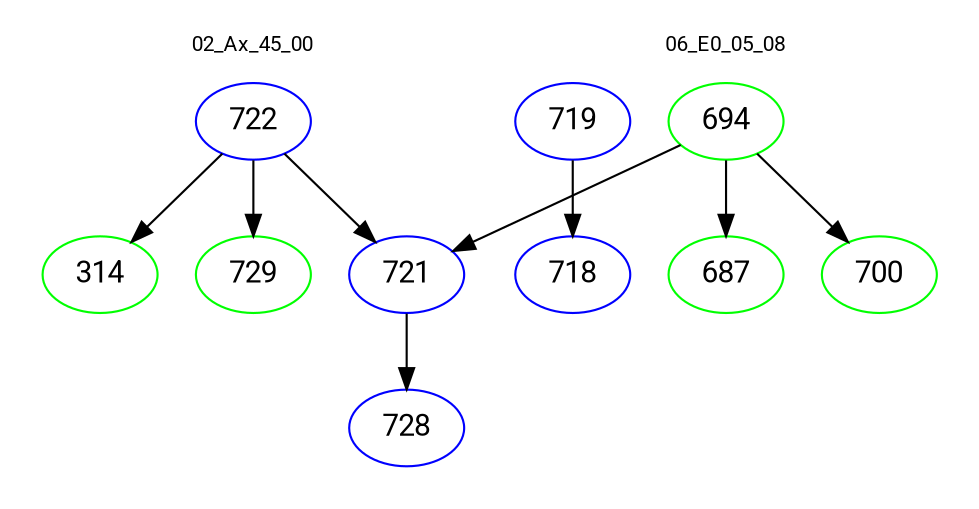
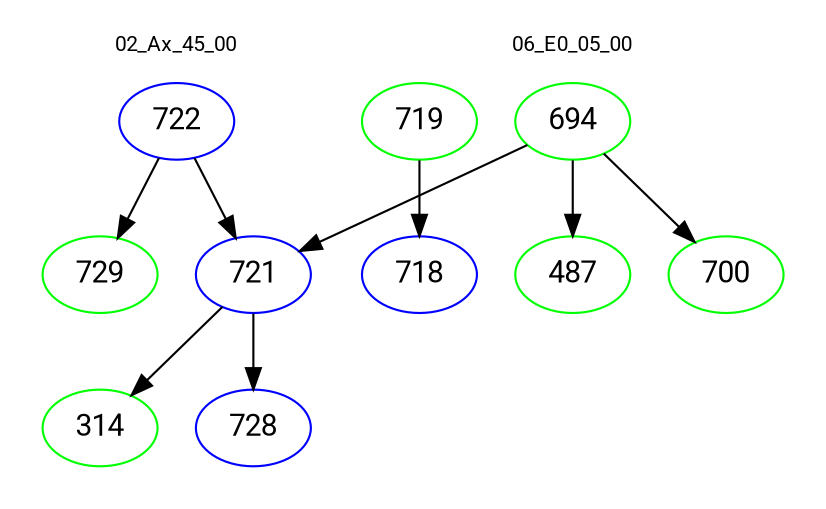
(726, 46) -> (573, 46)
(573, 121) -> (419, 121)
(185, 190) -> (185, 344)
(726, 275) -> (573, 275)
